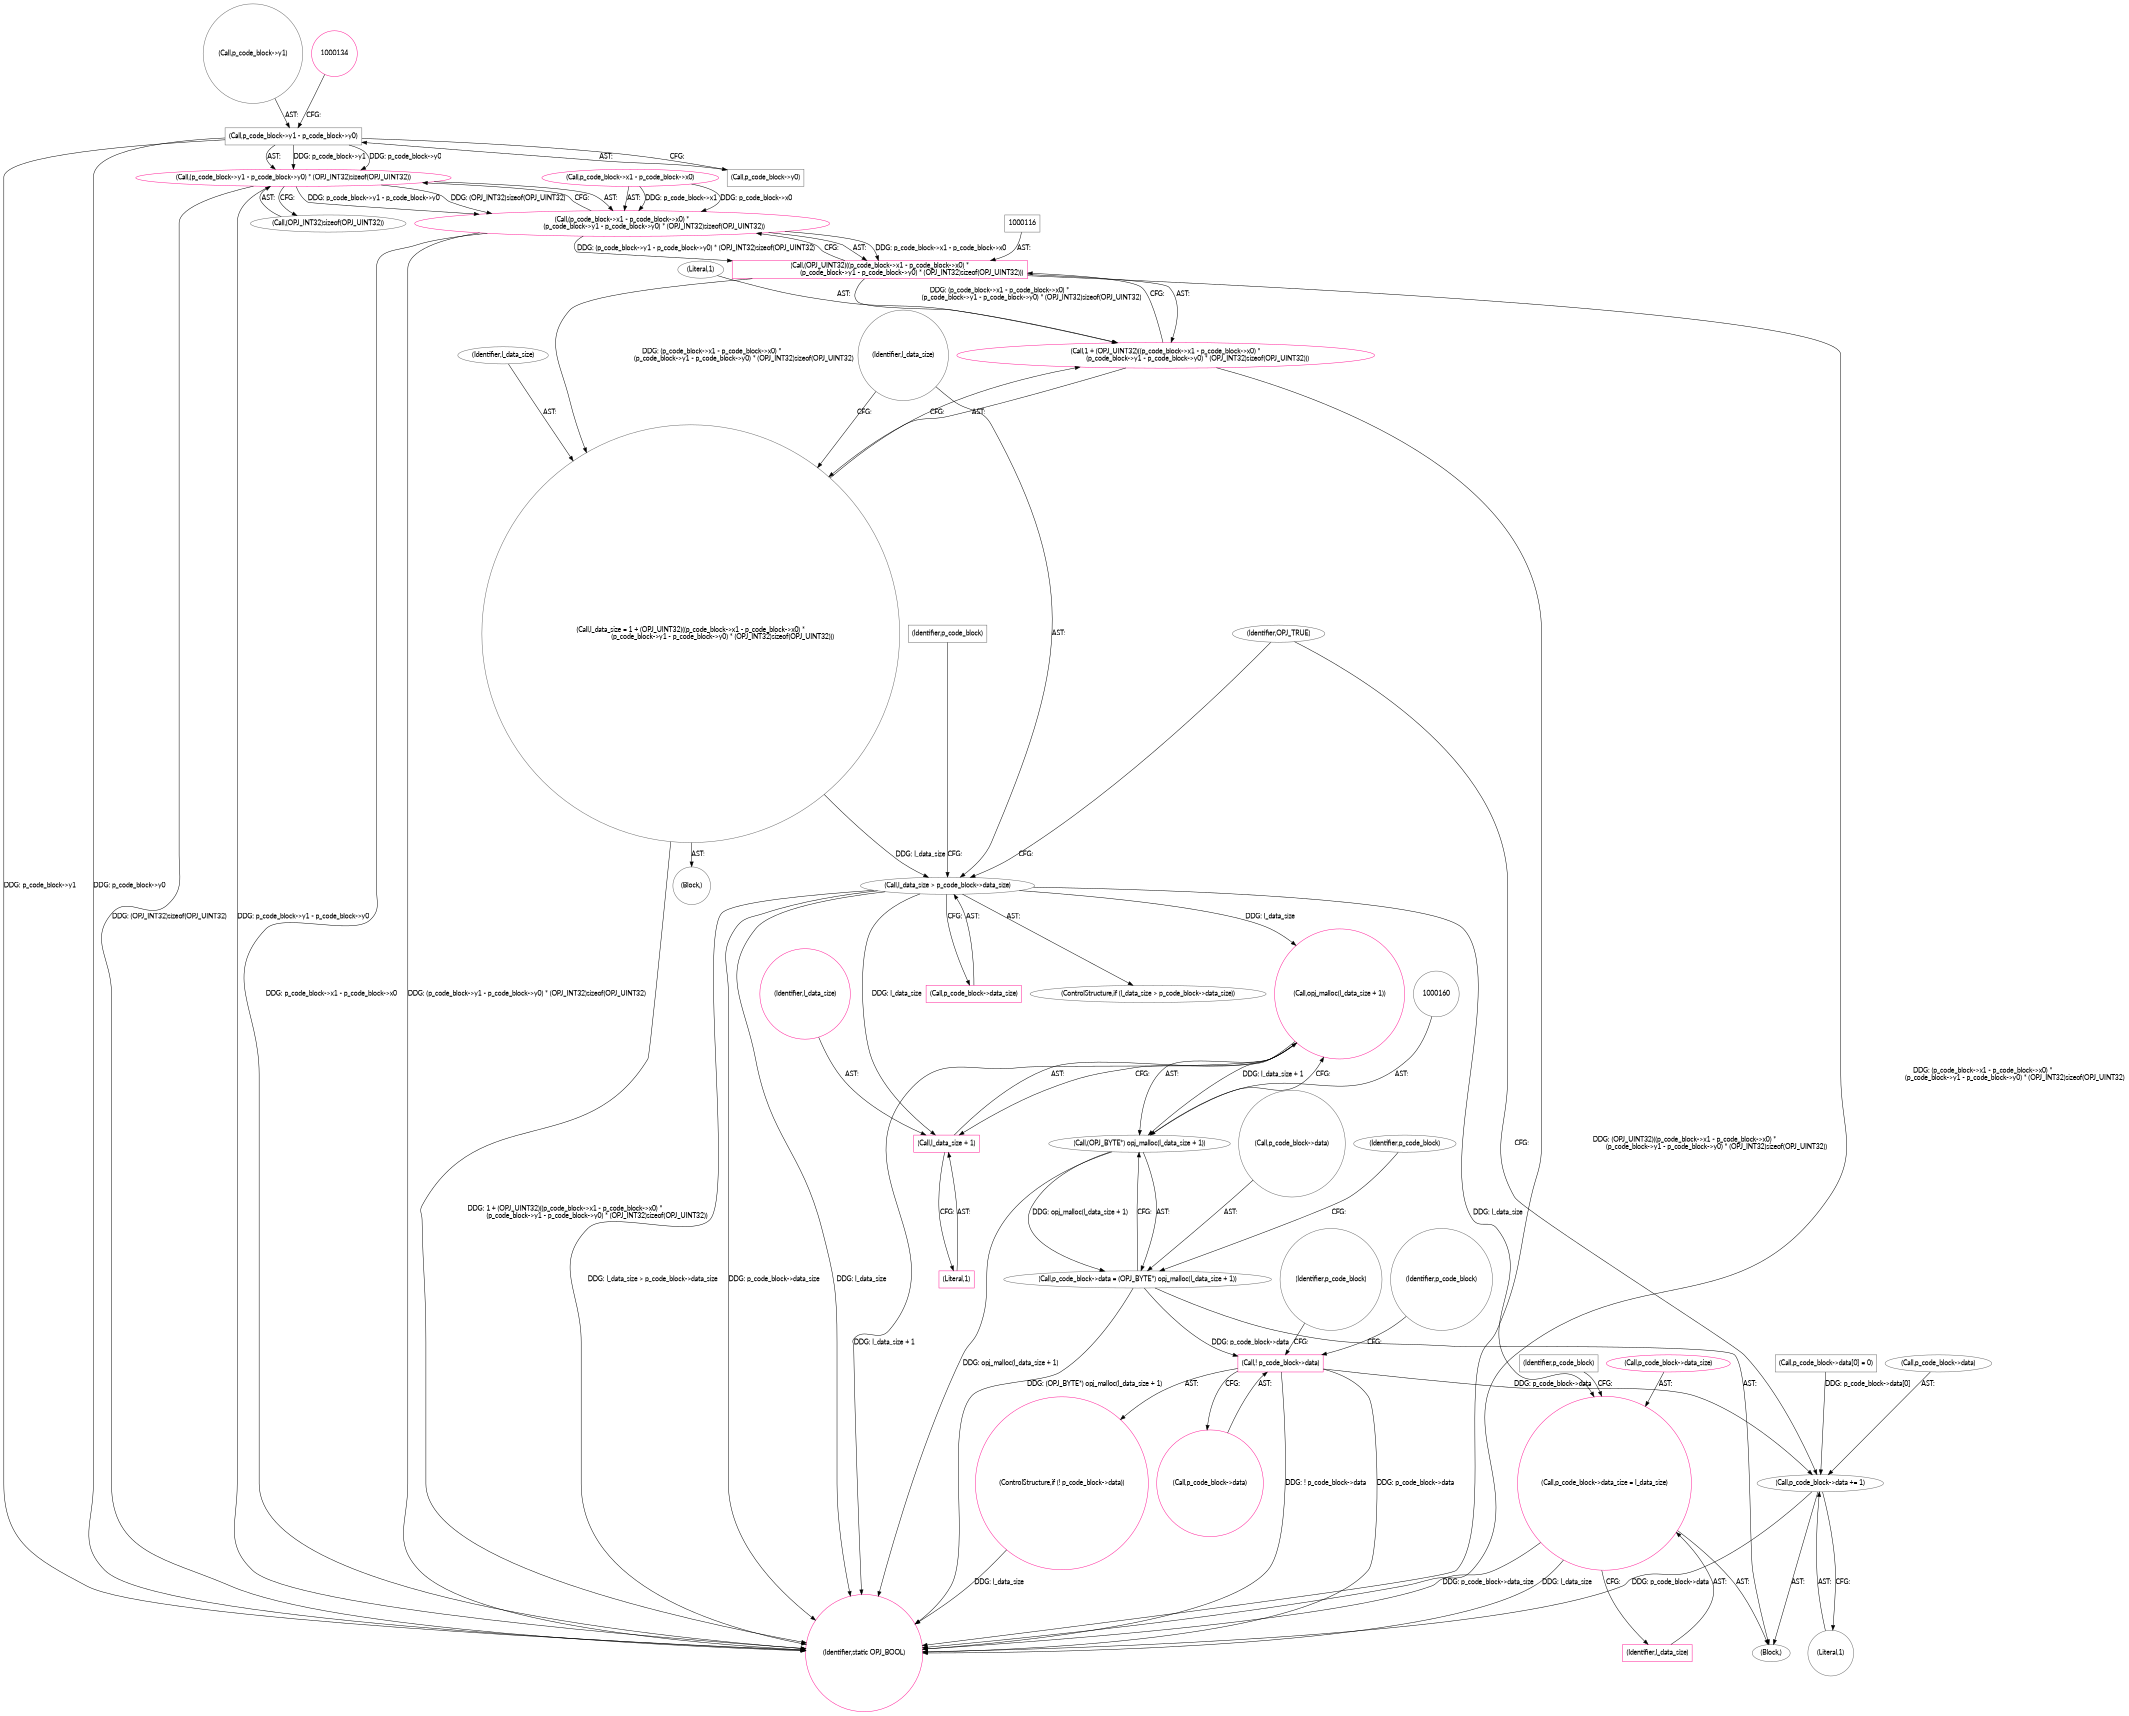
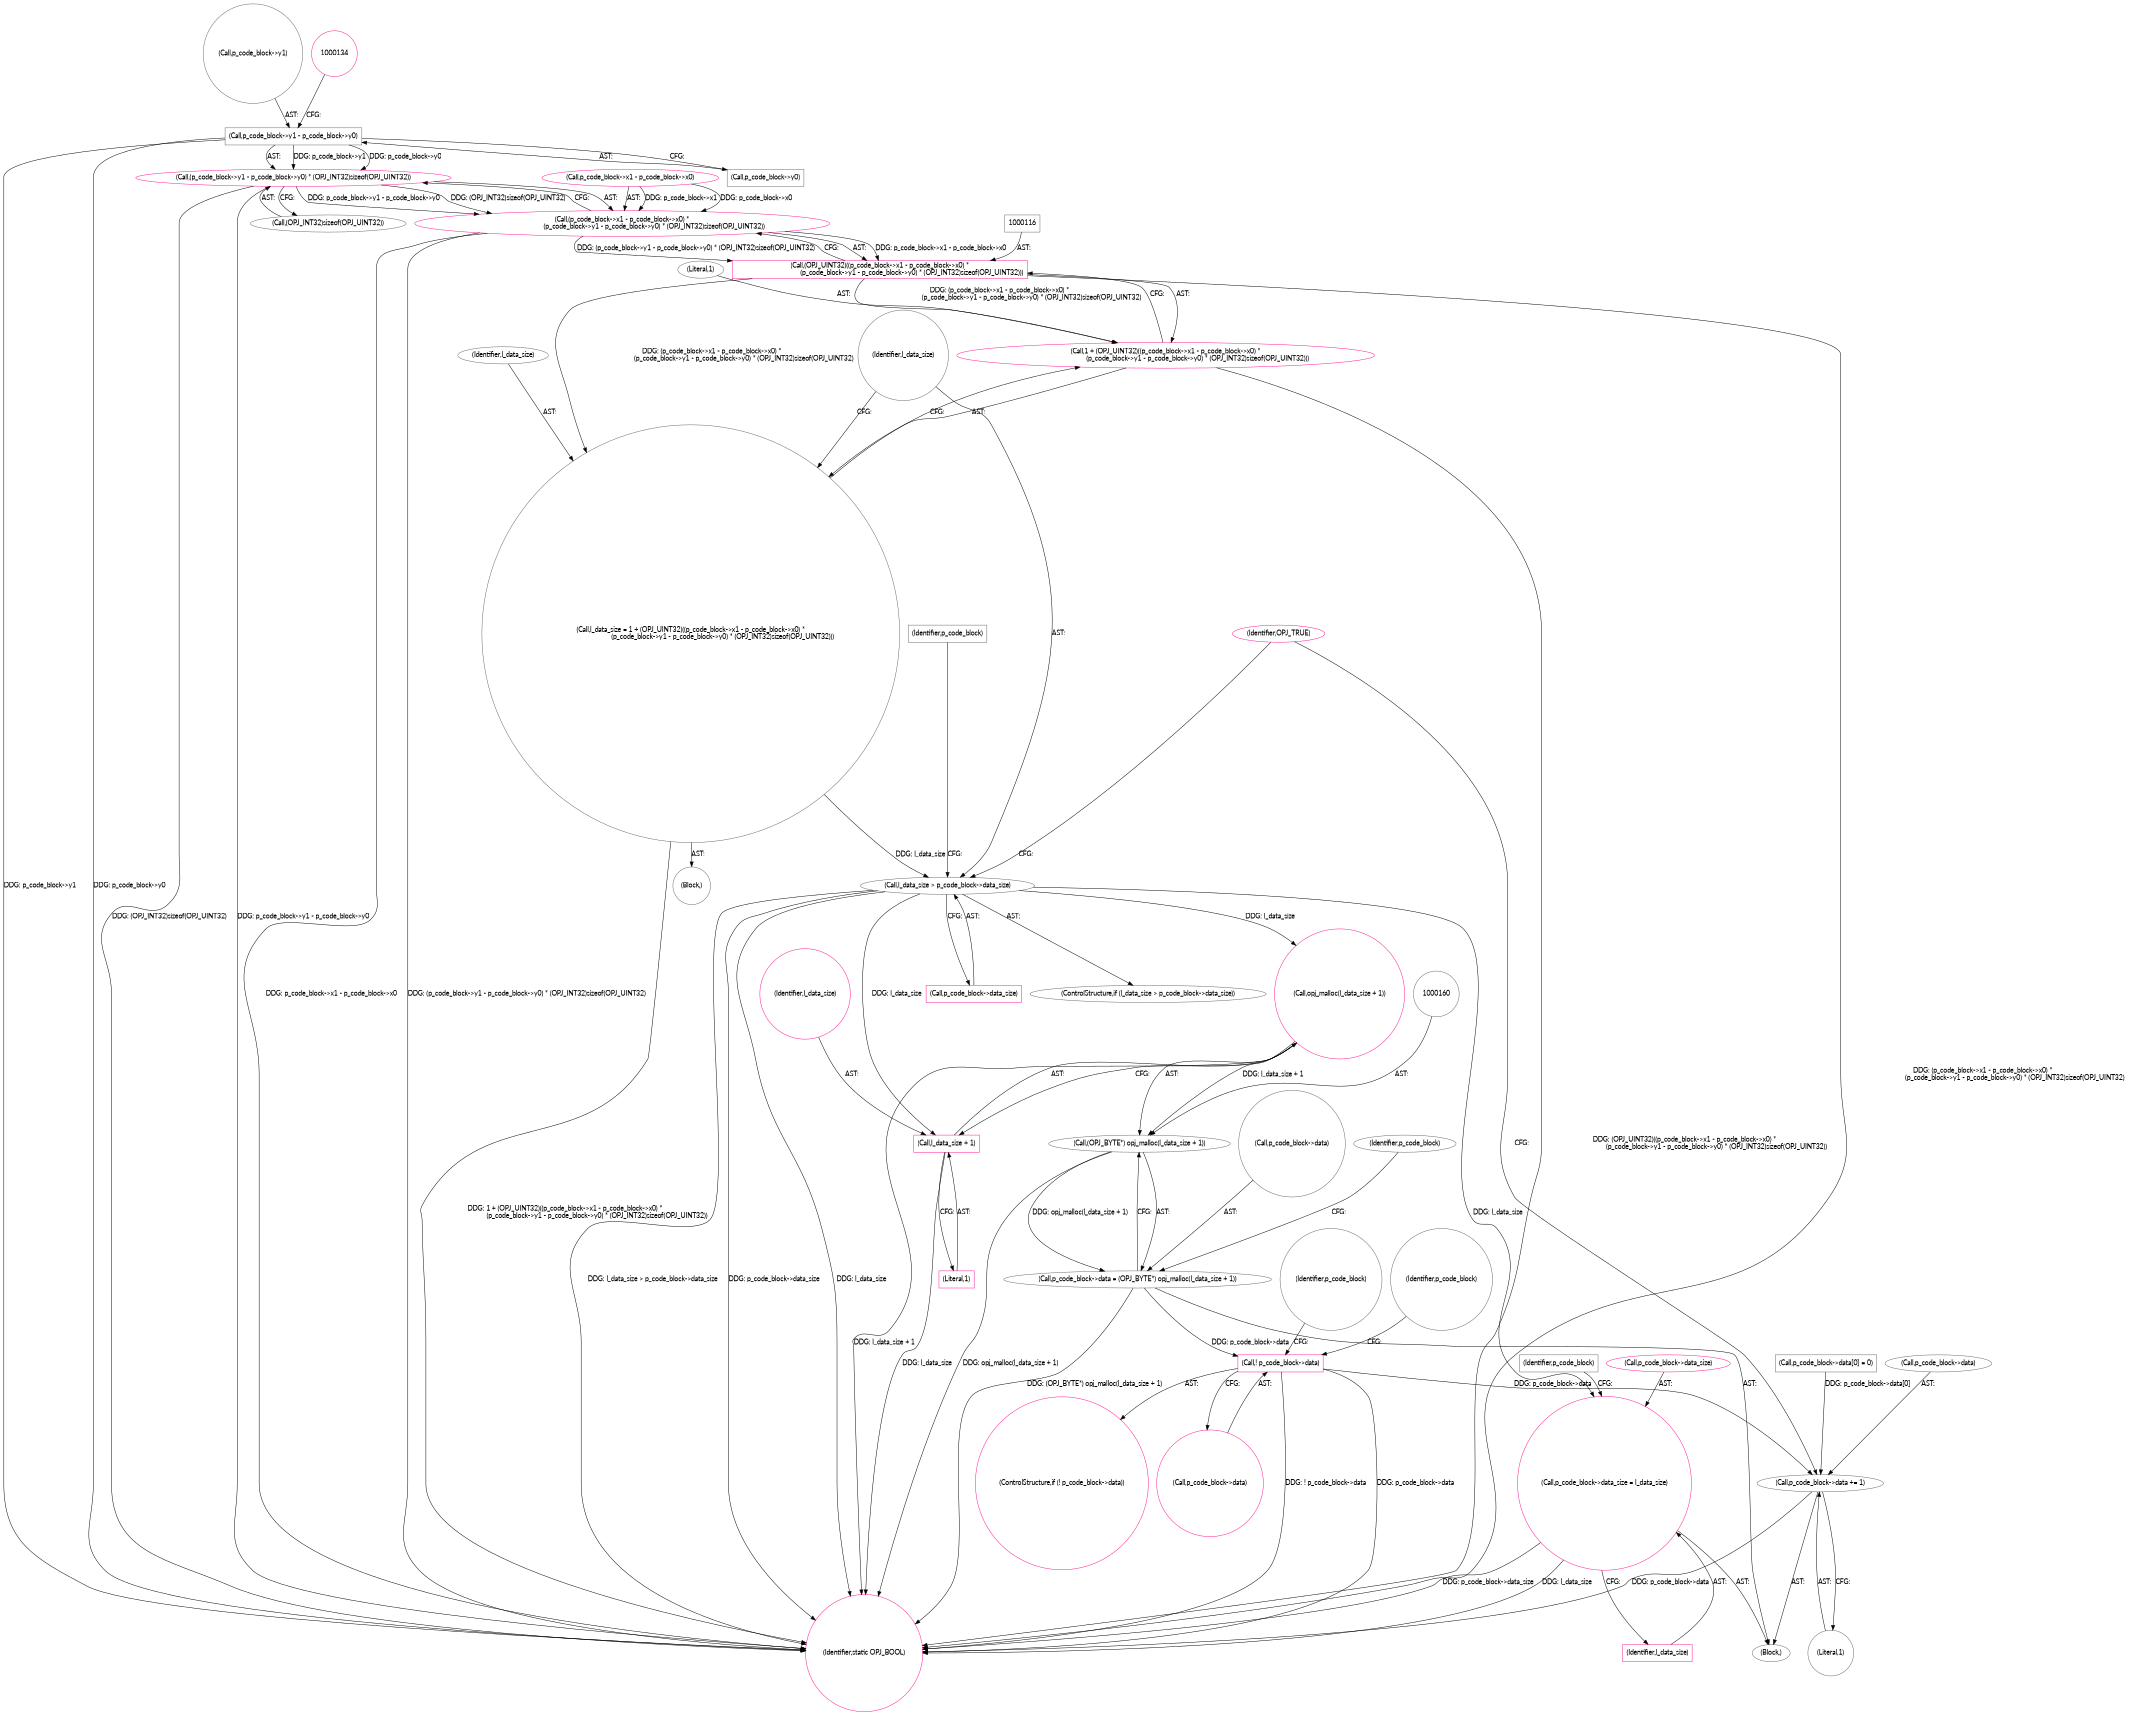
(1279, 634) -> (1279, 634)
(1260, 1088) -> none
(966, 1589) -> (897, 1366)
